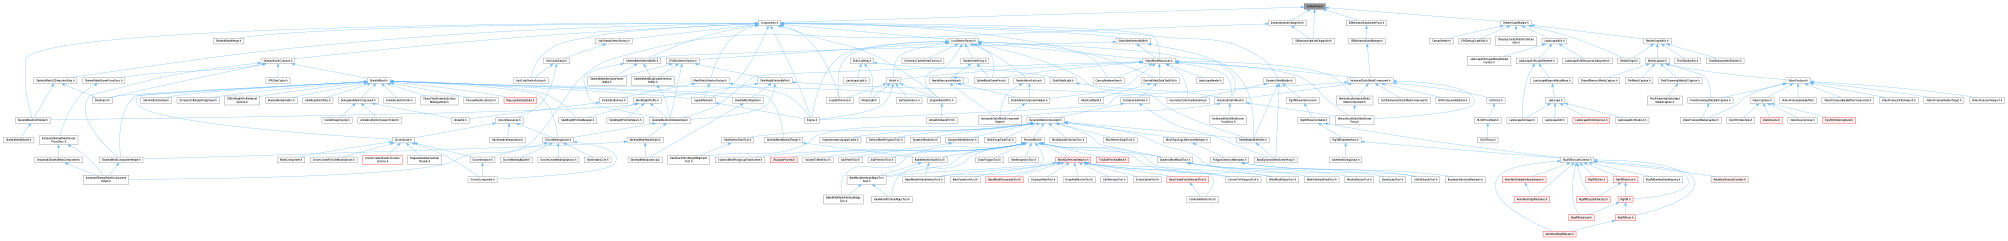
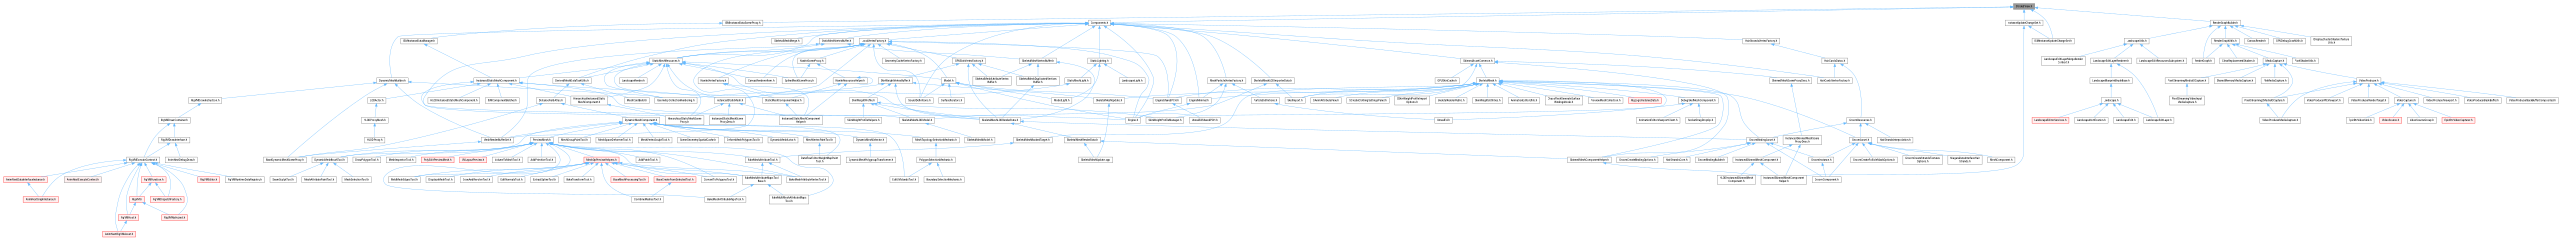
none -> (1100, 43)
(382, 160) -> (1923, 160)
none -> (1736, 180)
